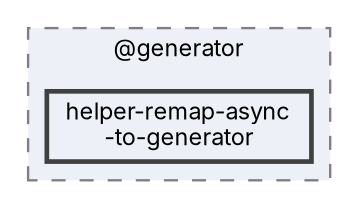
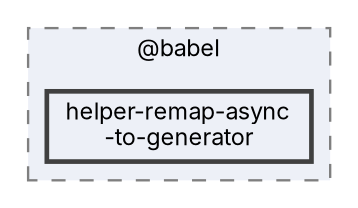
(179, 50) -> (179, 50)
